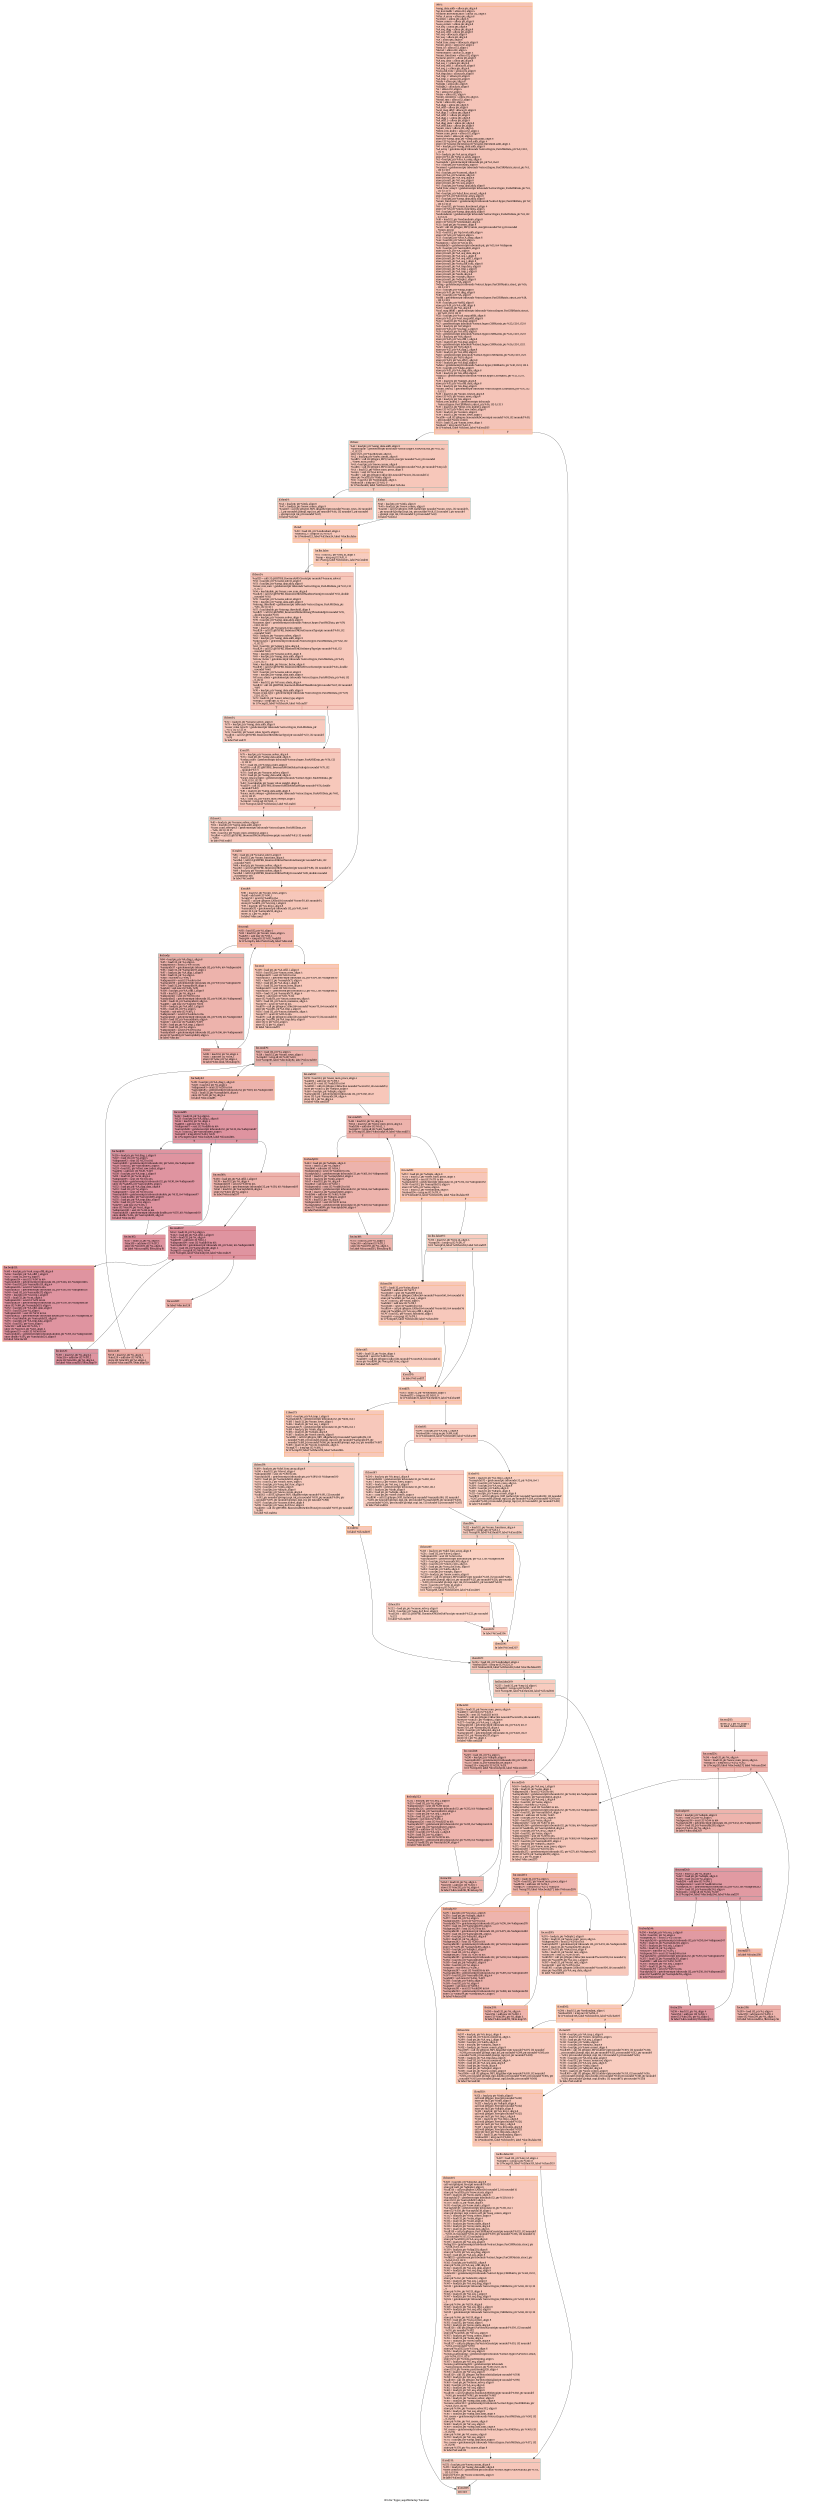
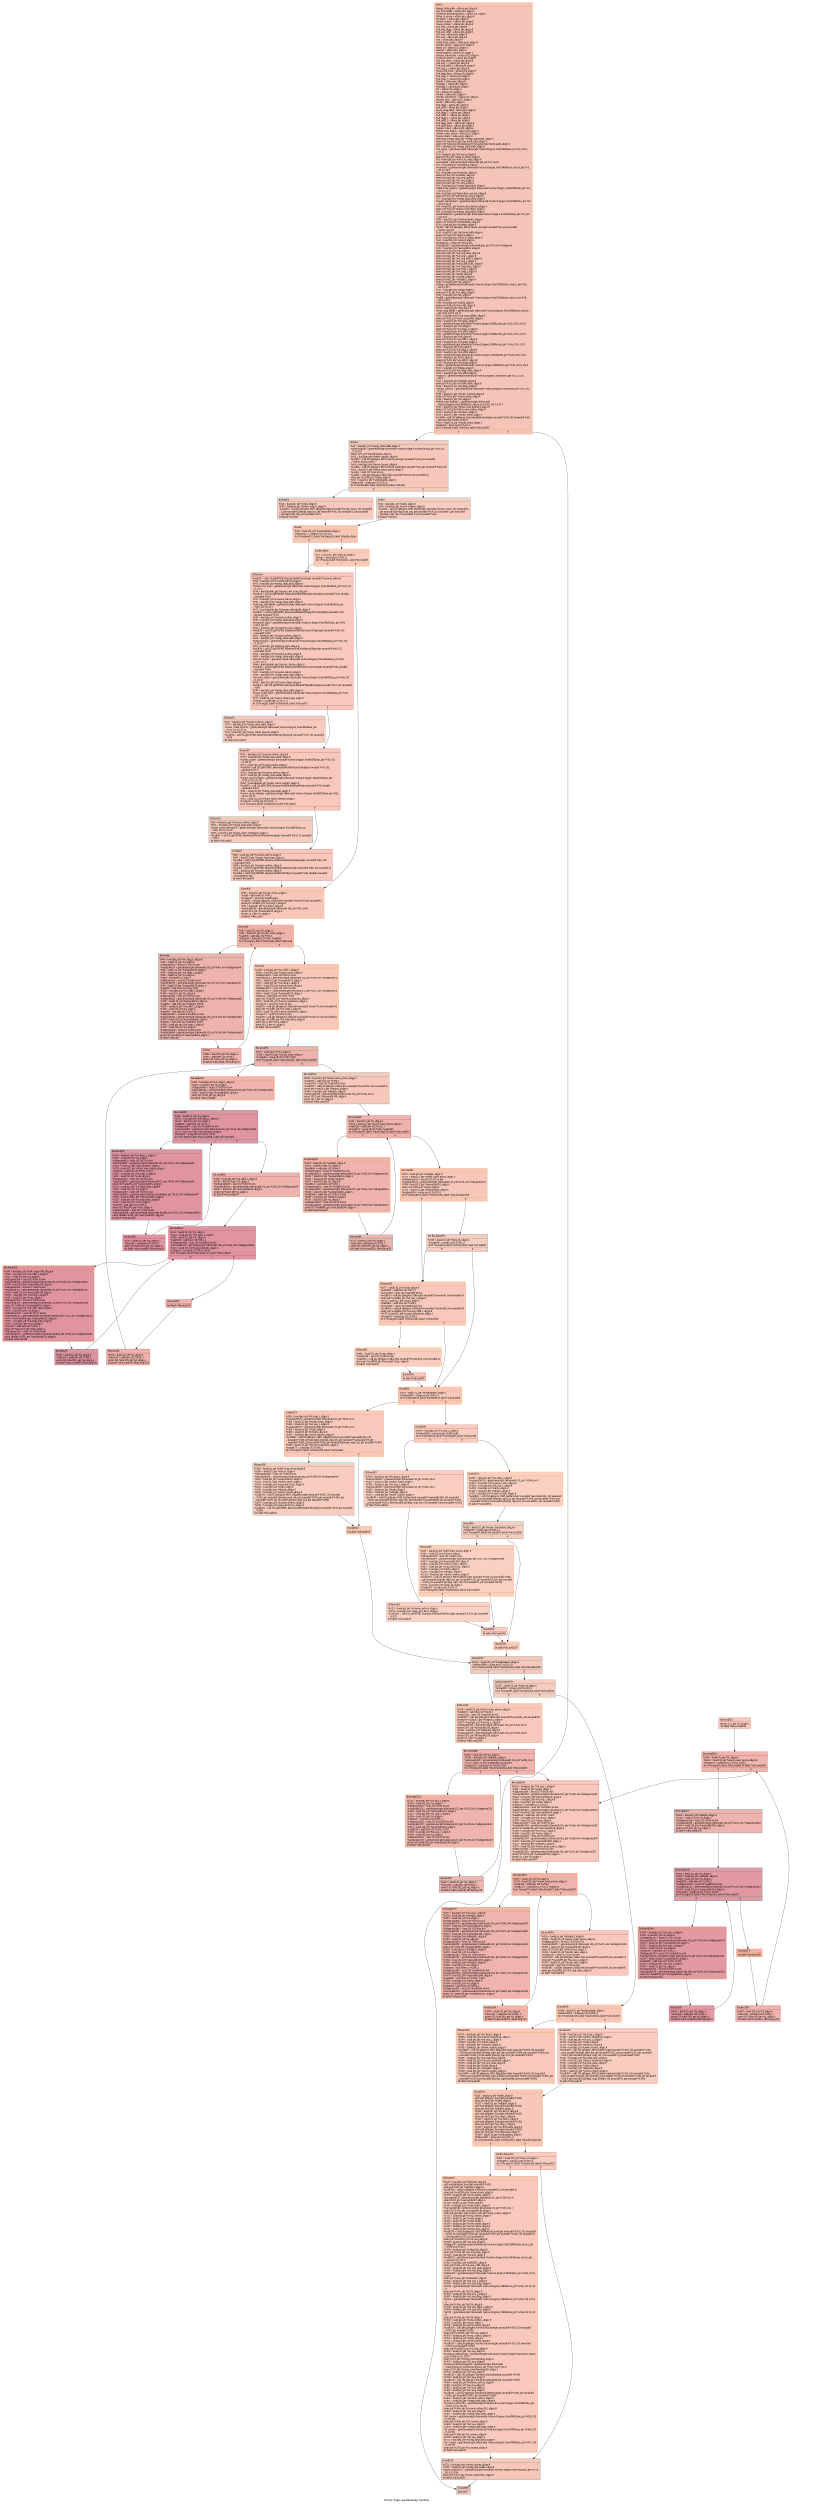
none -> (318, 830)
(462, 1514) -> (407, 1556)
